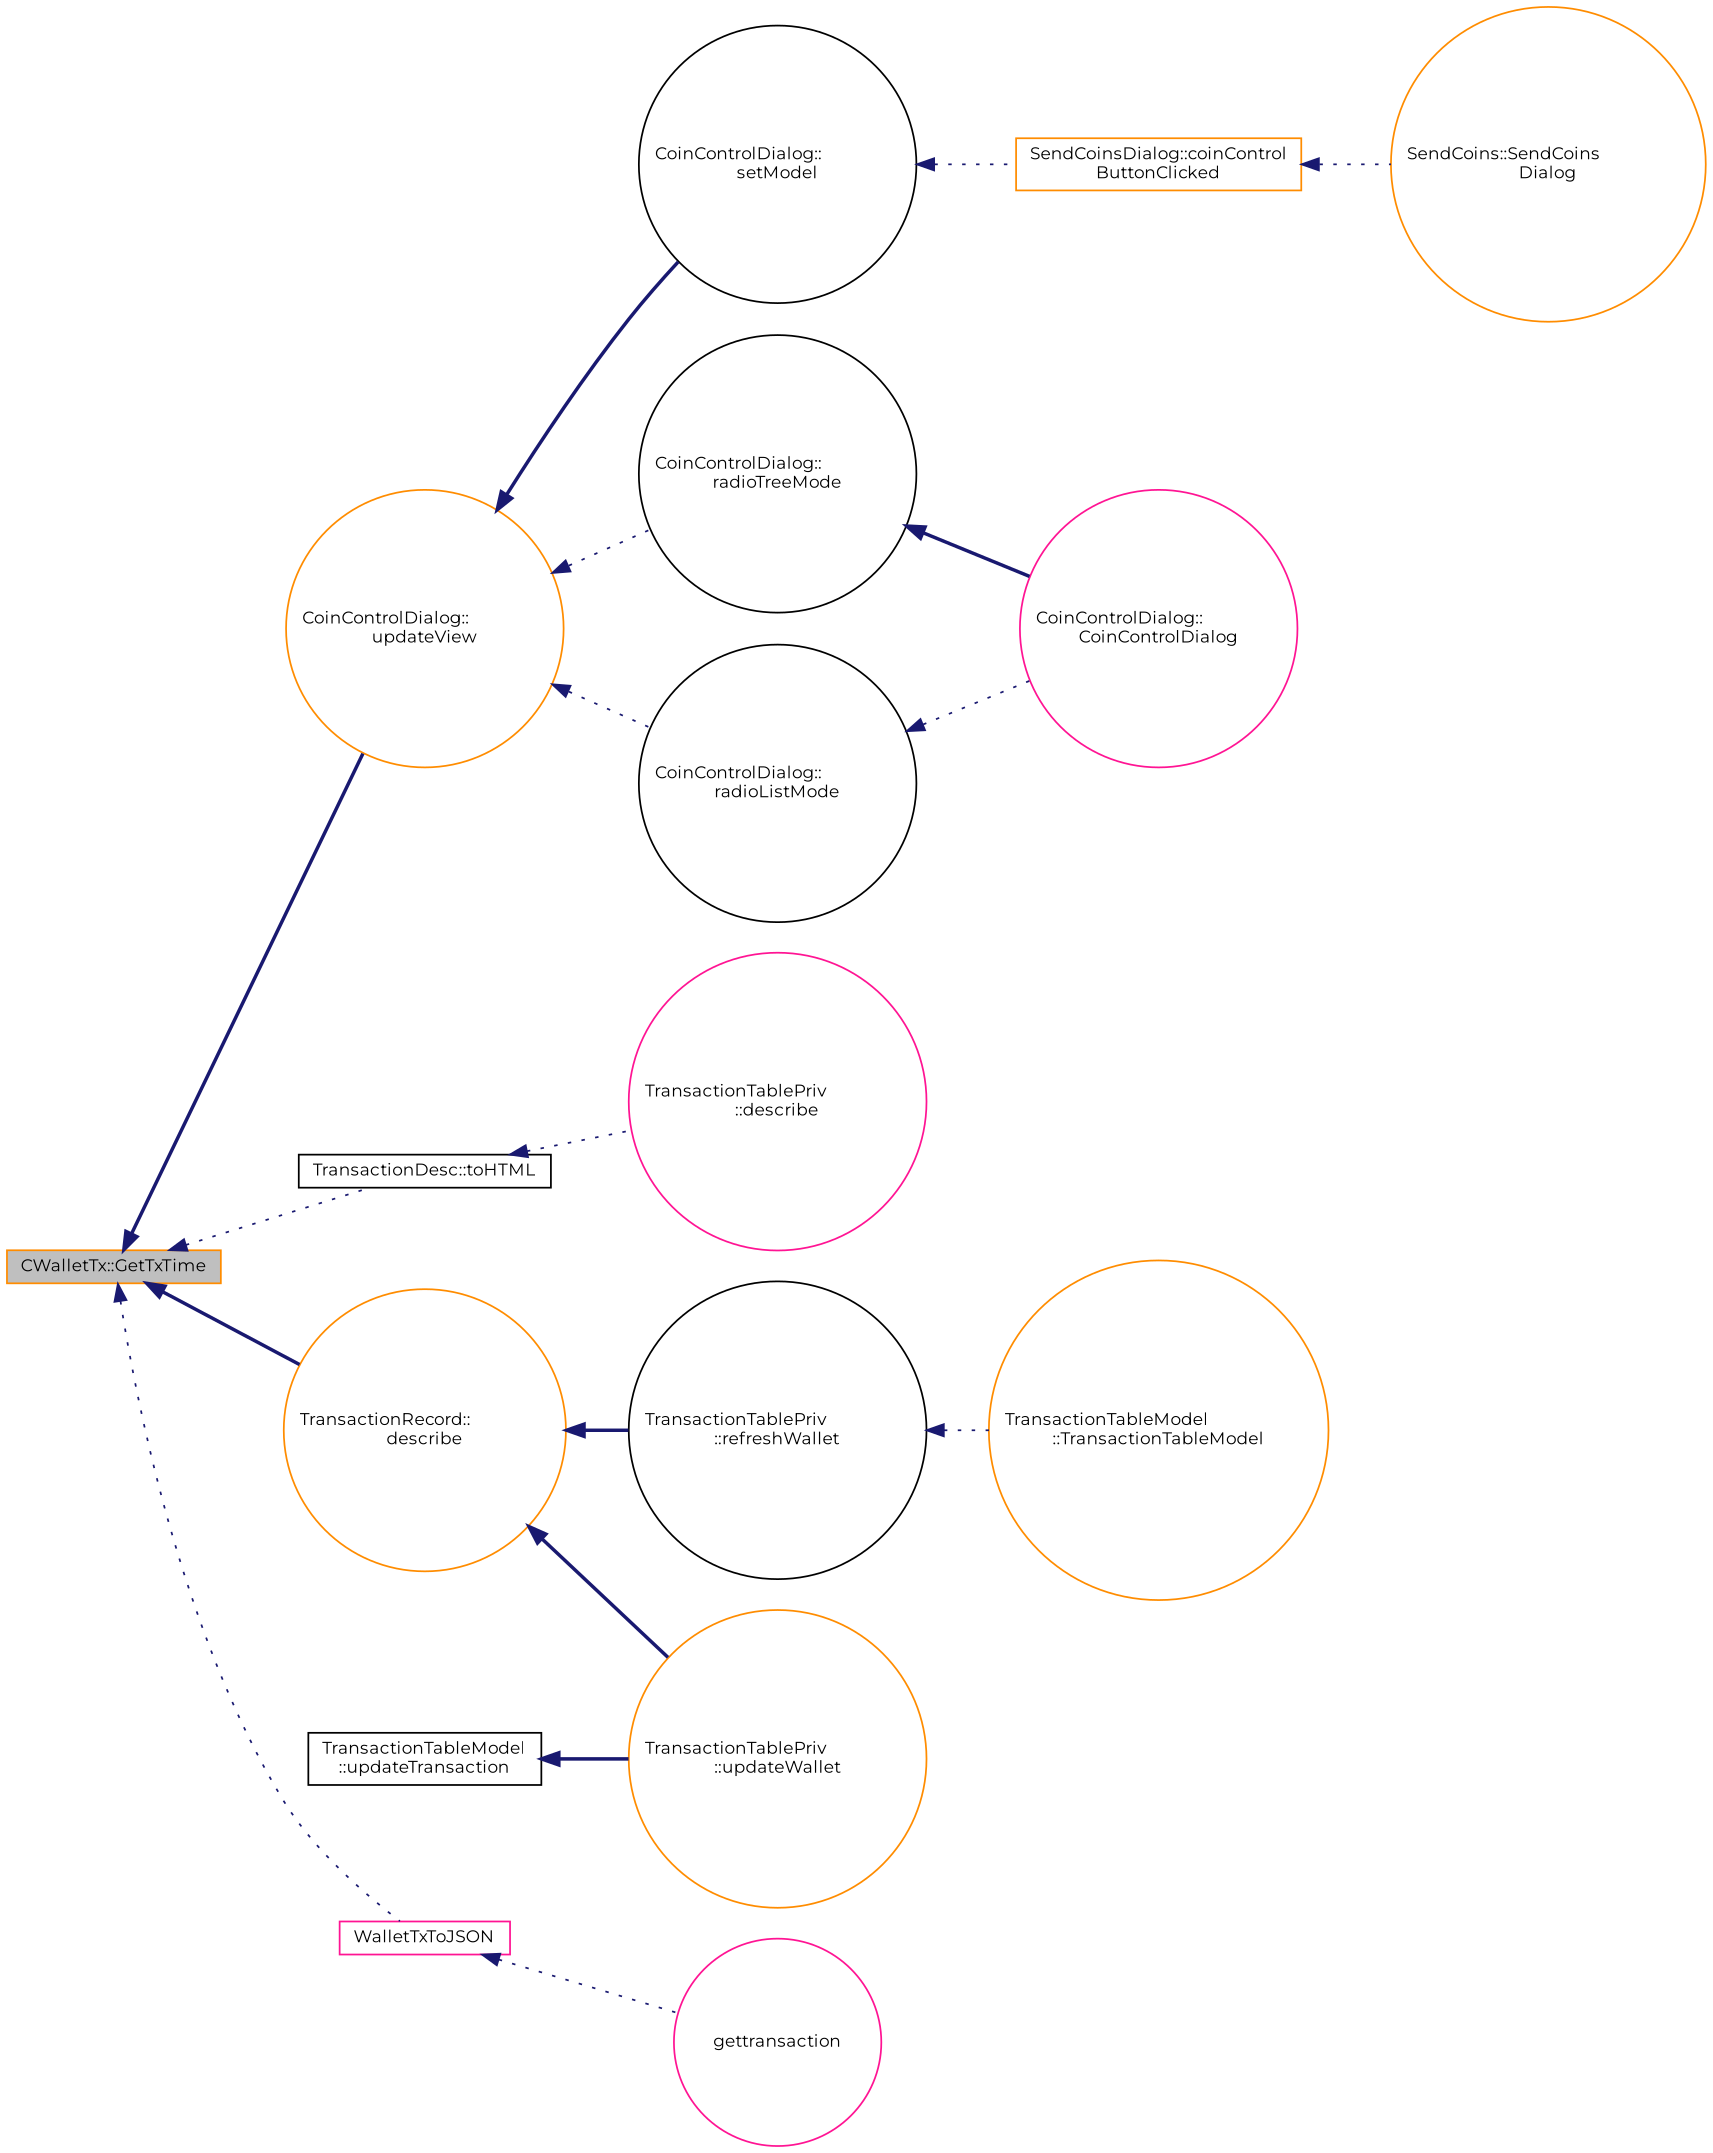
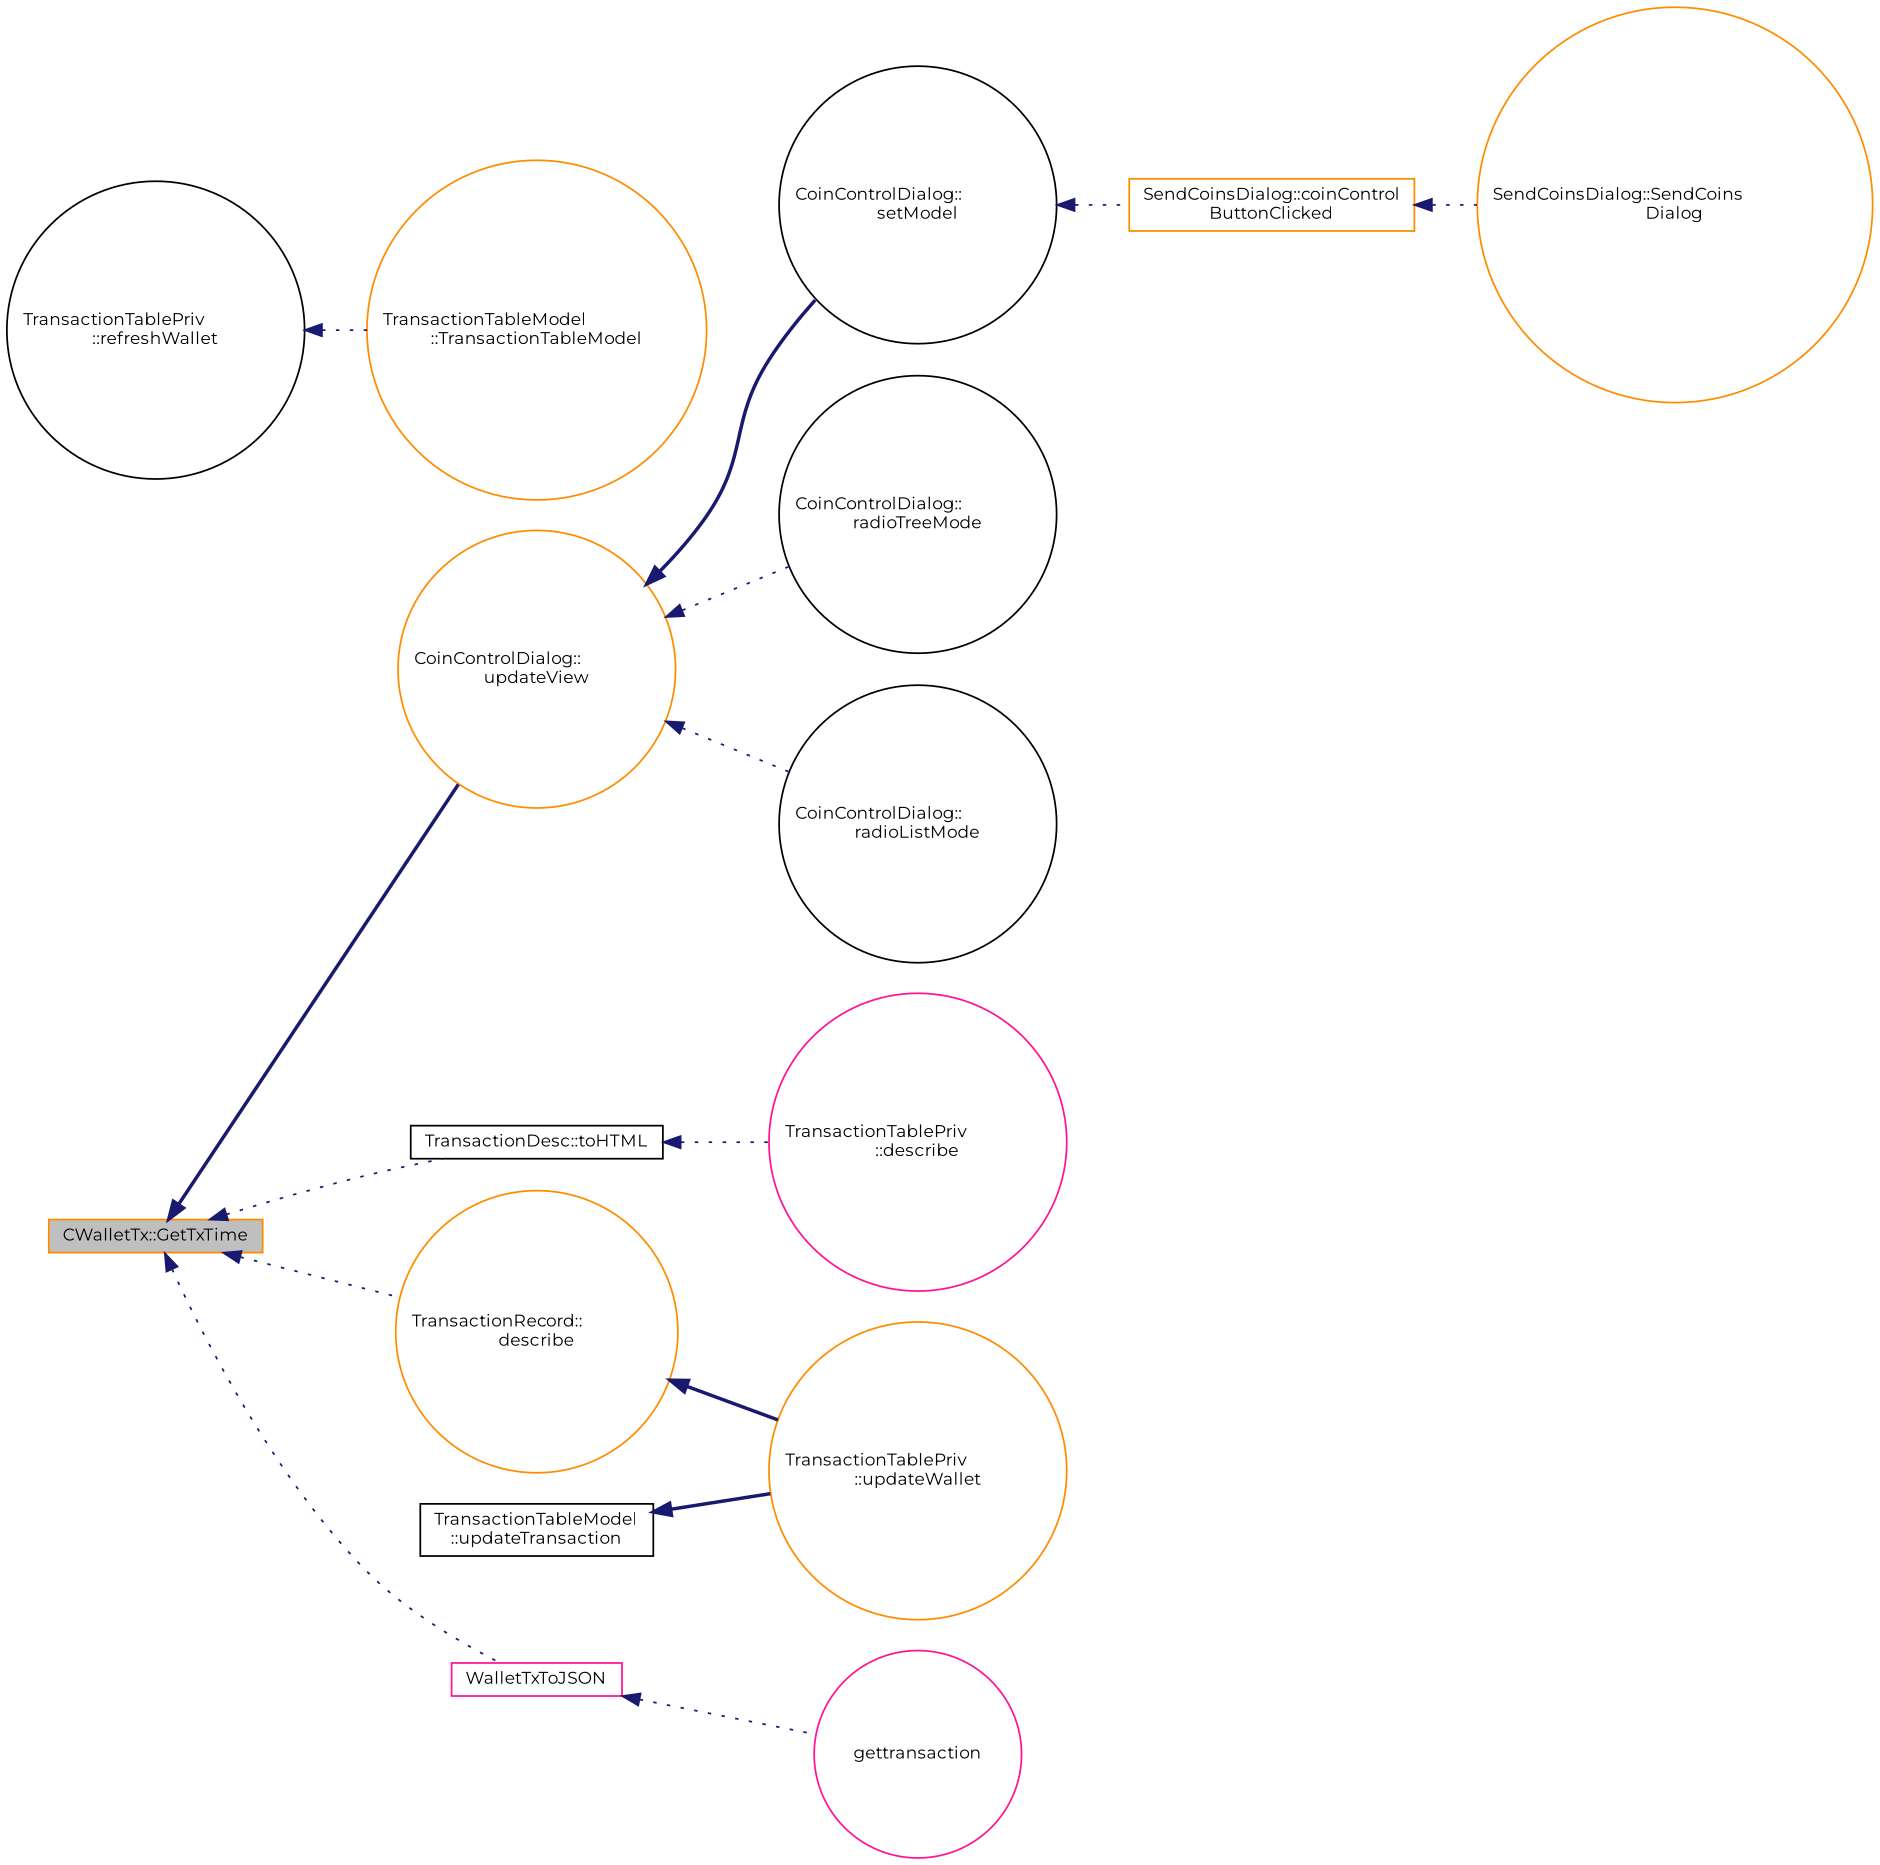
(1548, 164) -> (1675, 205)
(1159, 629) -> none
(231, 1328) -> (320, 1277)
(606, 1430) -> none
